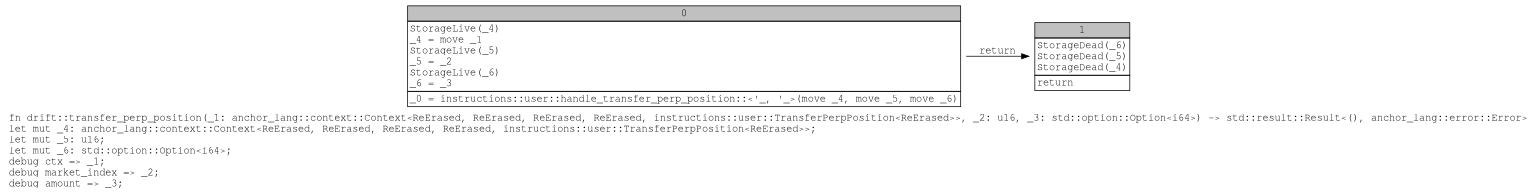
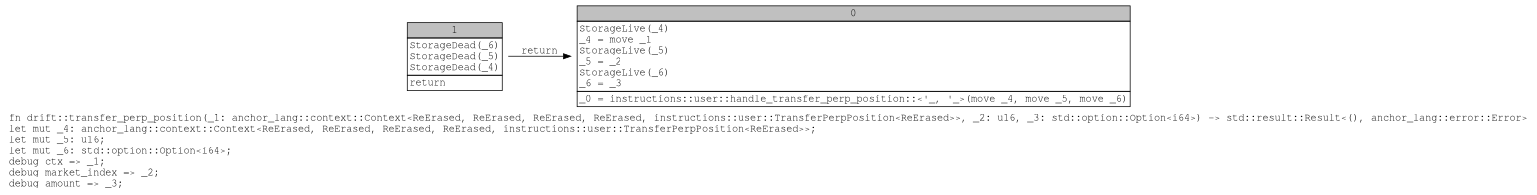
(994, 56) -> (536, 56)
